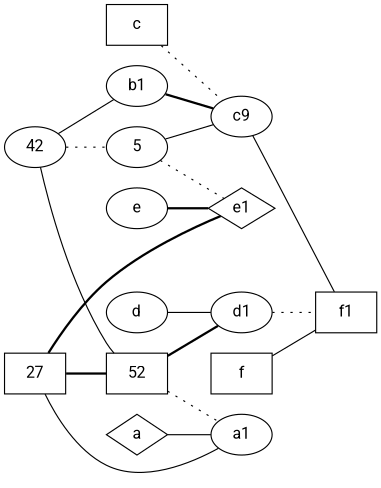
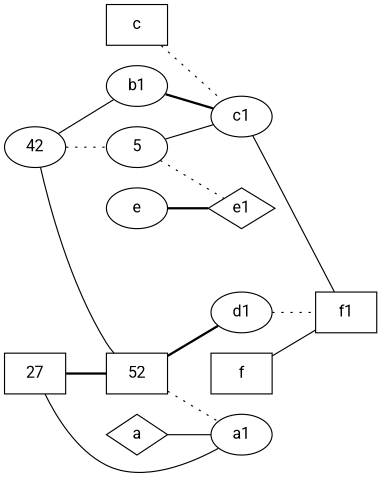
(242, 117) -> (242, 117)
(122, 269) -> none
(137, 312) -> none
